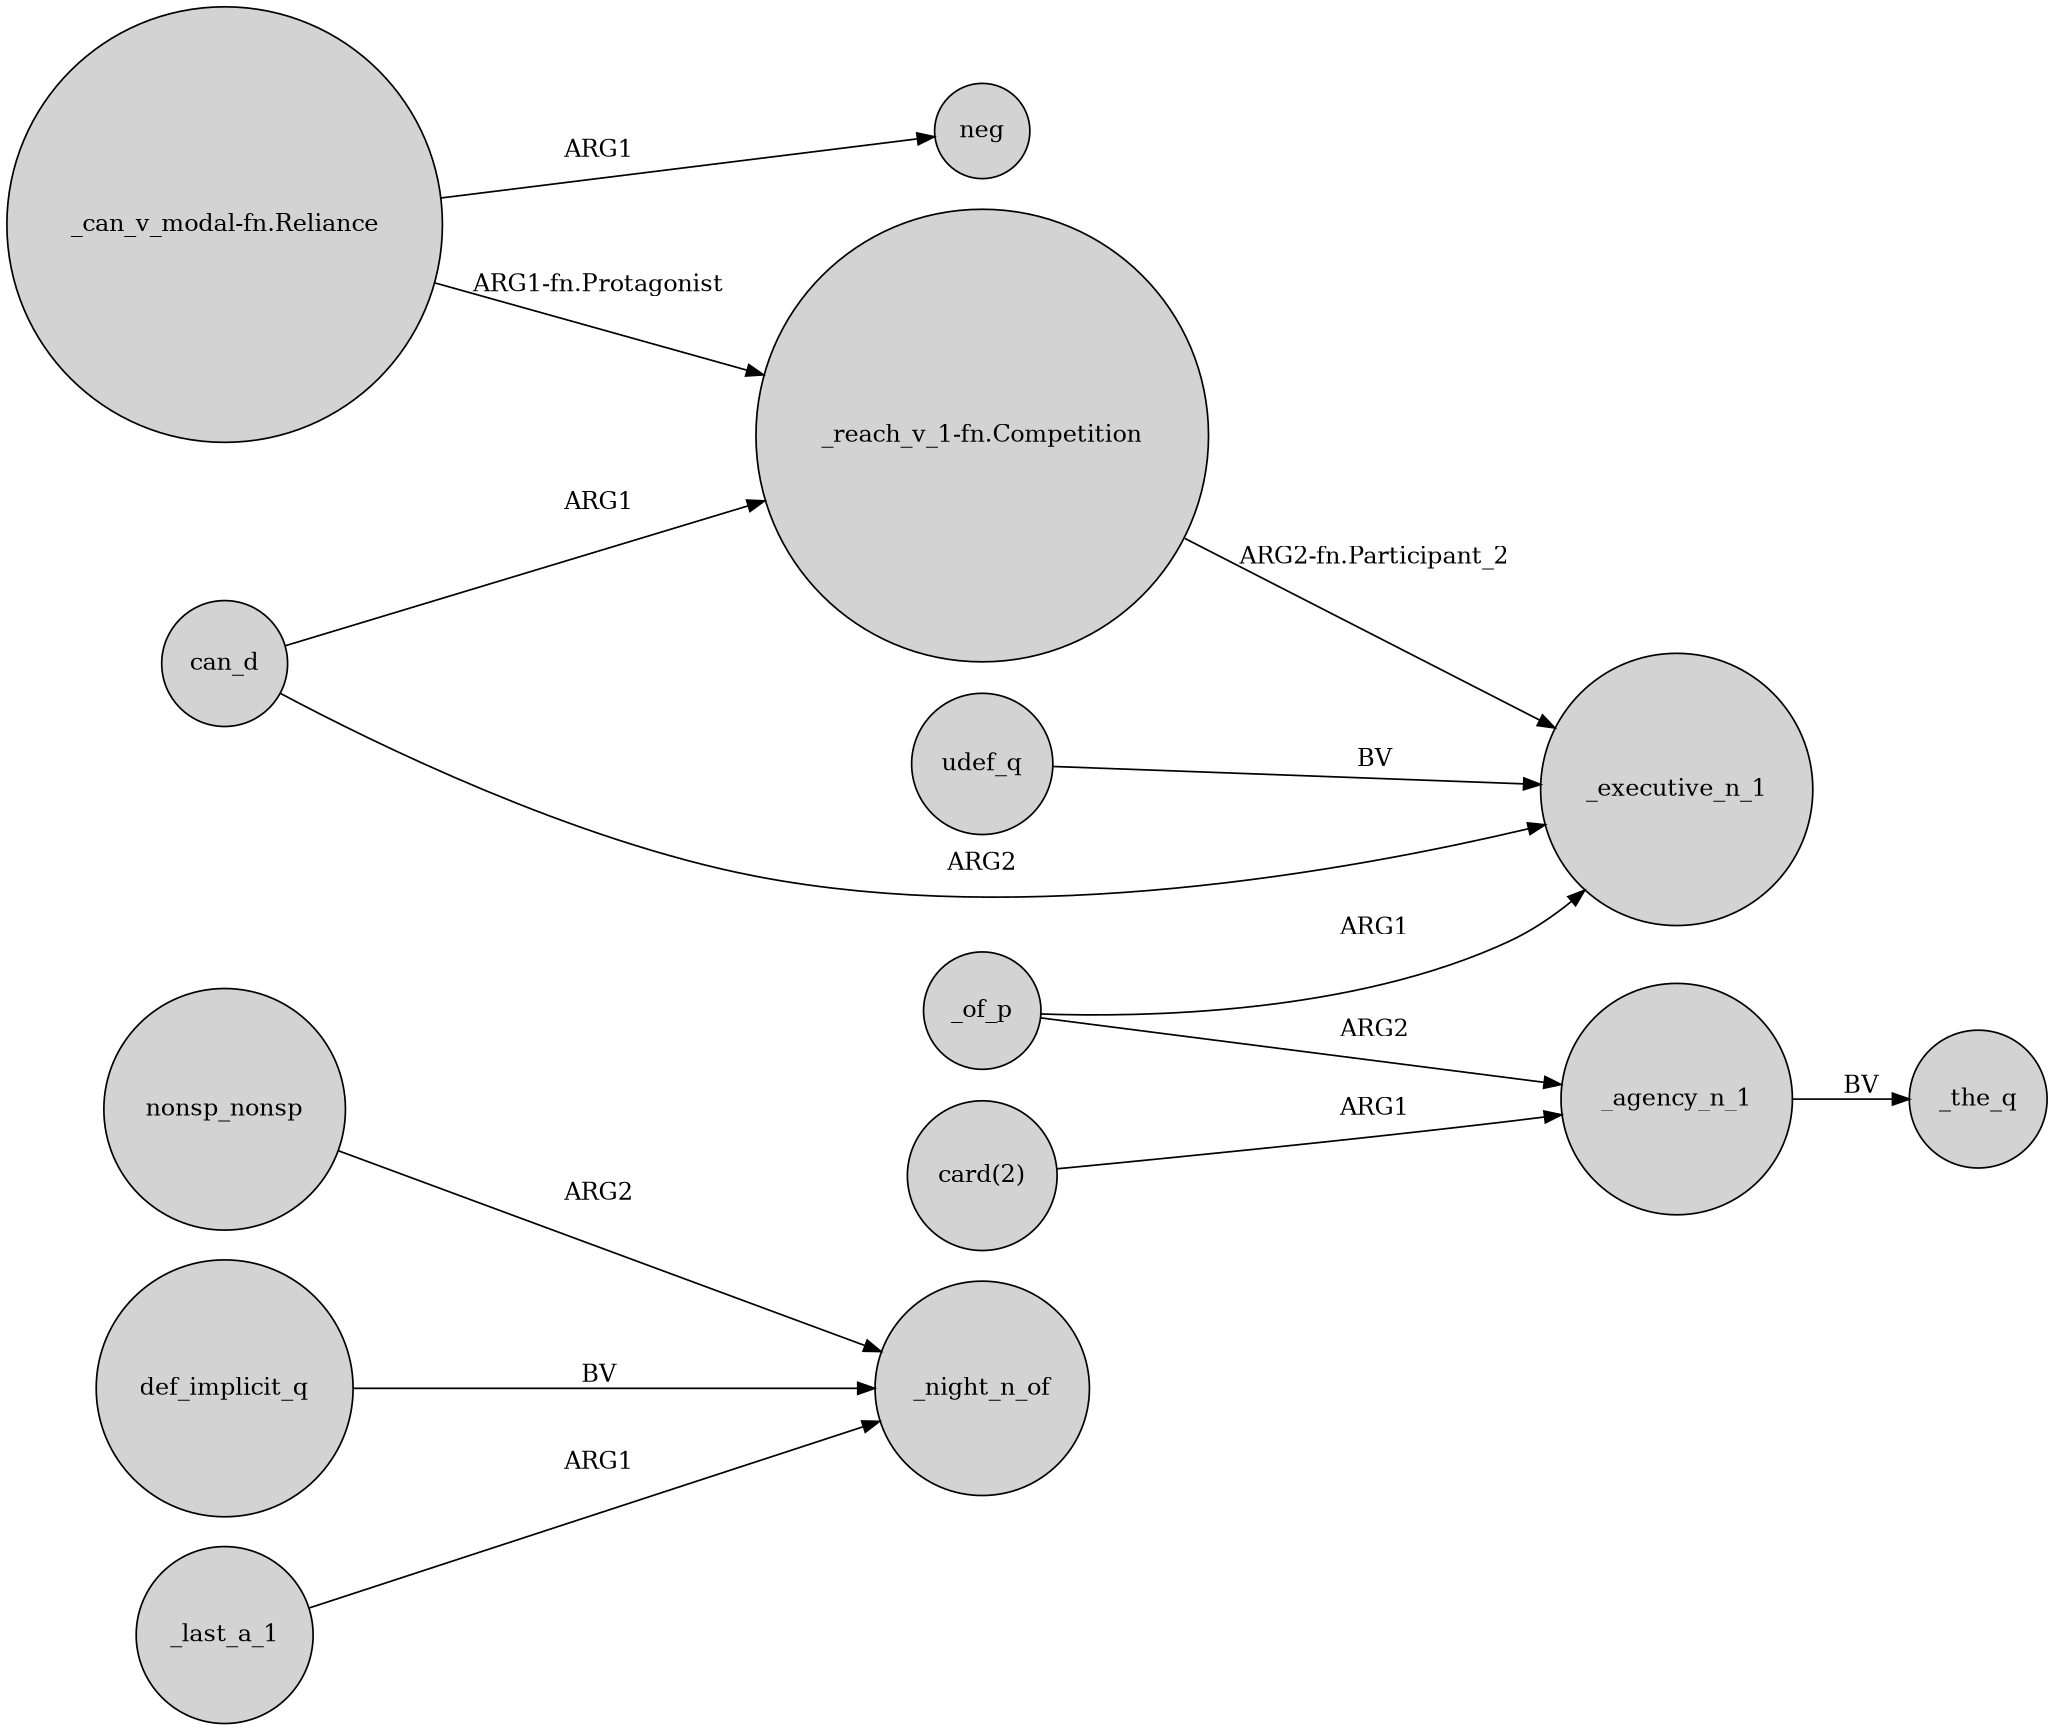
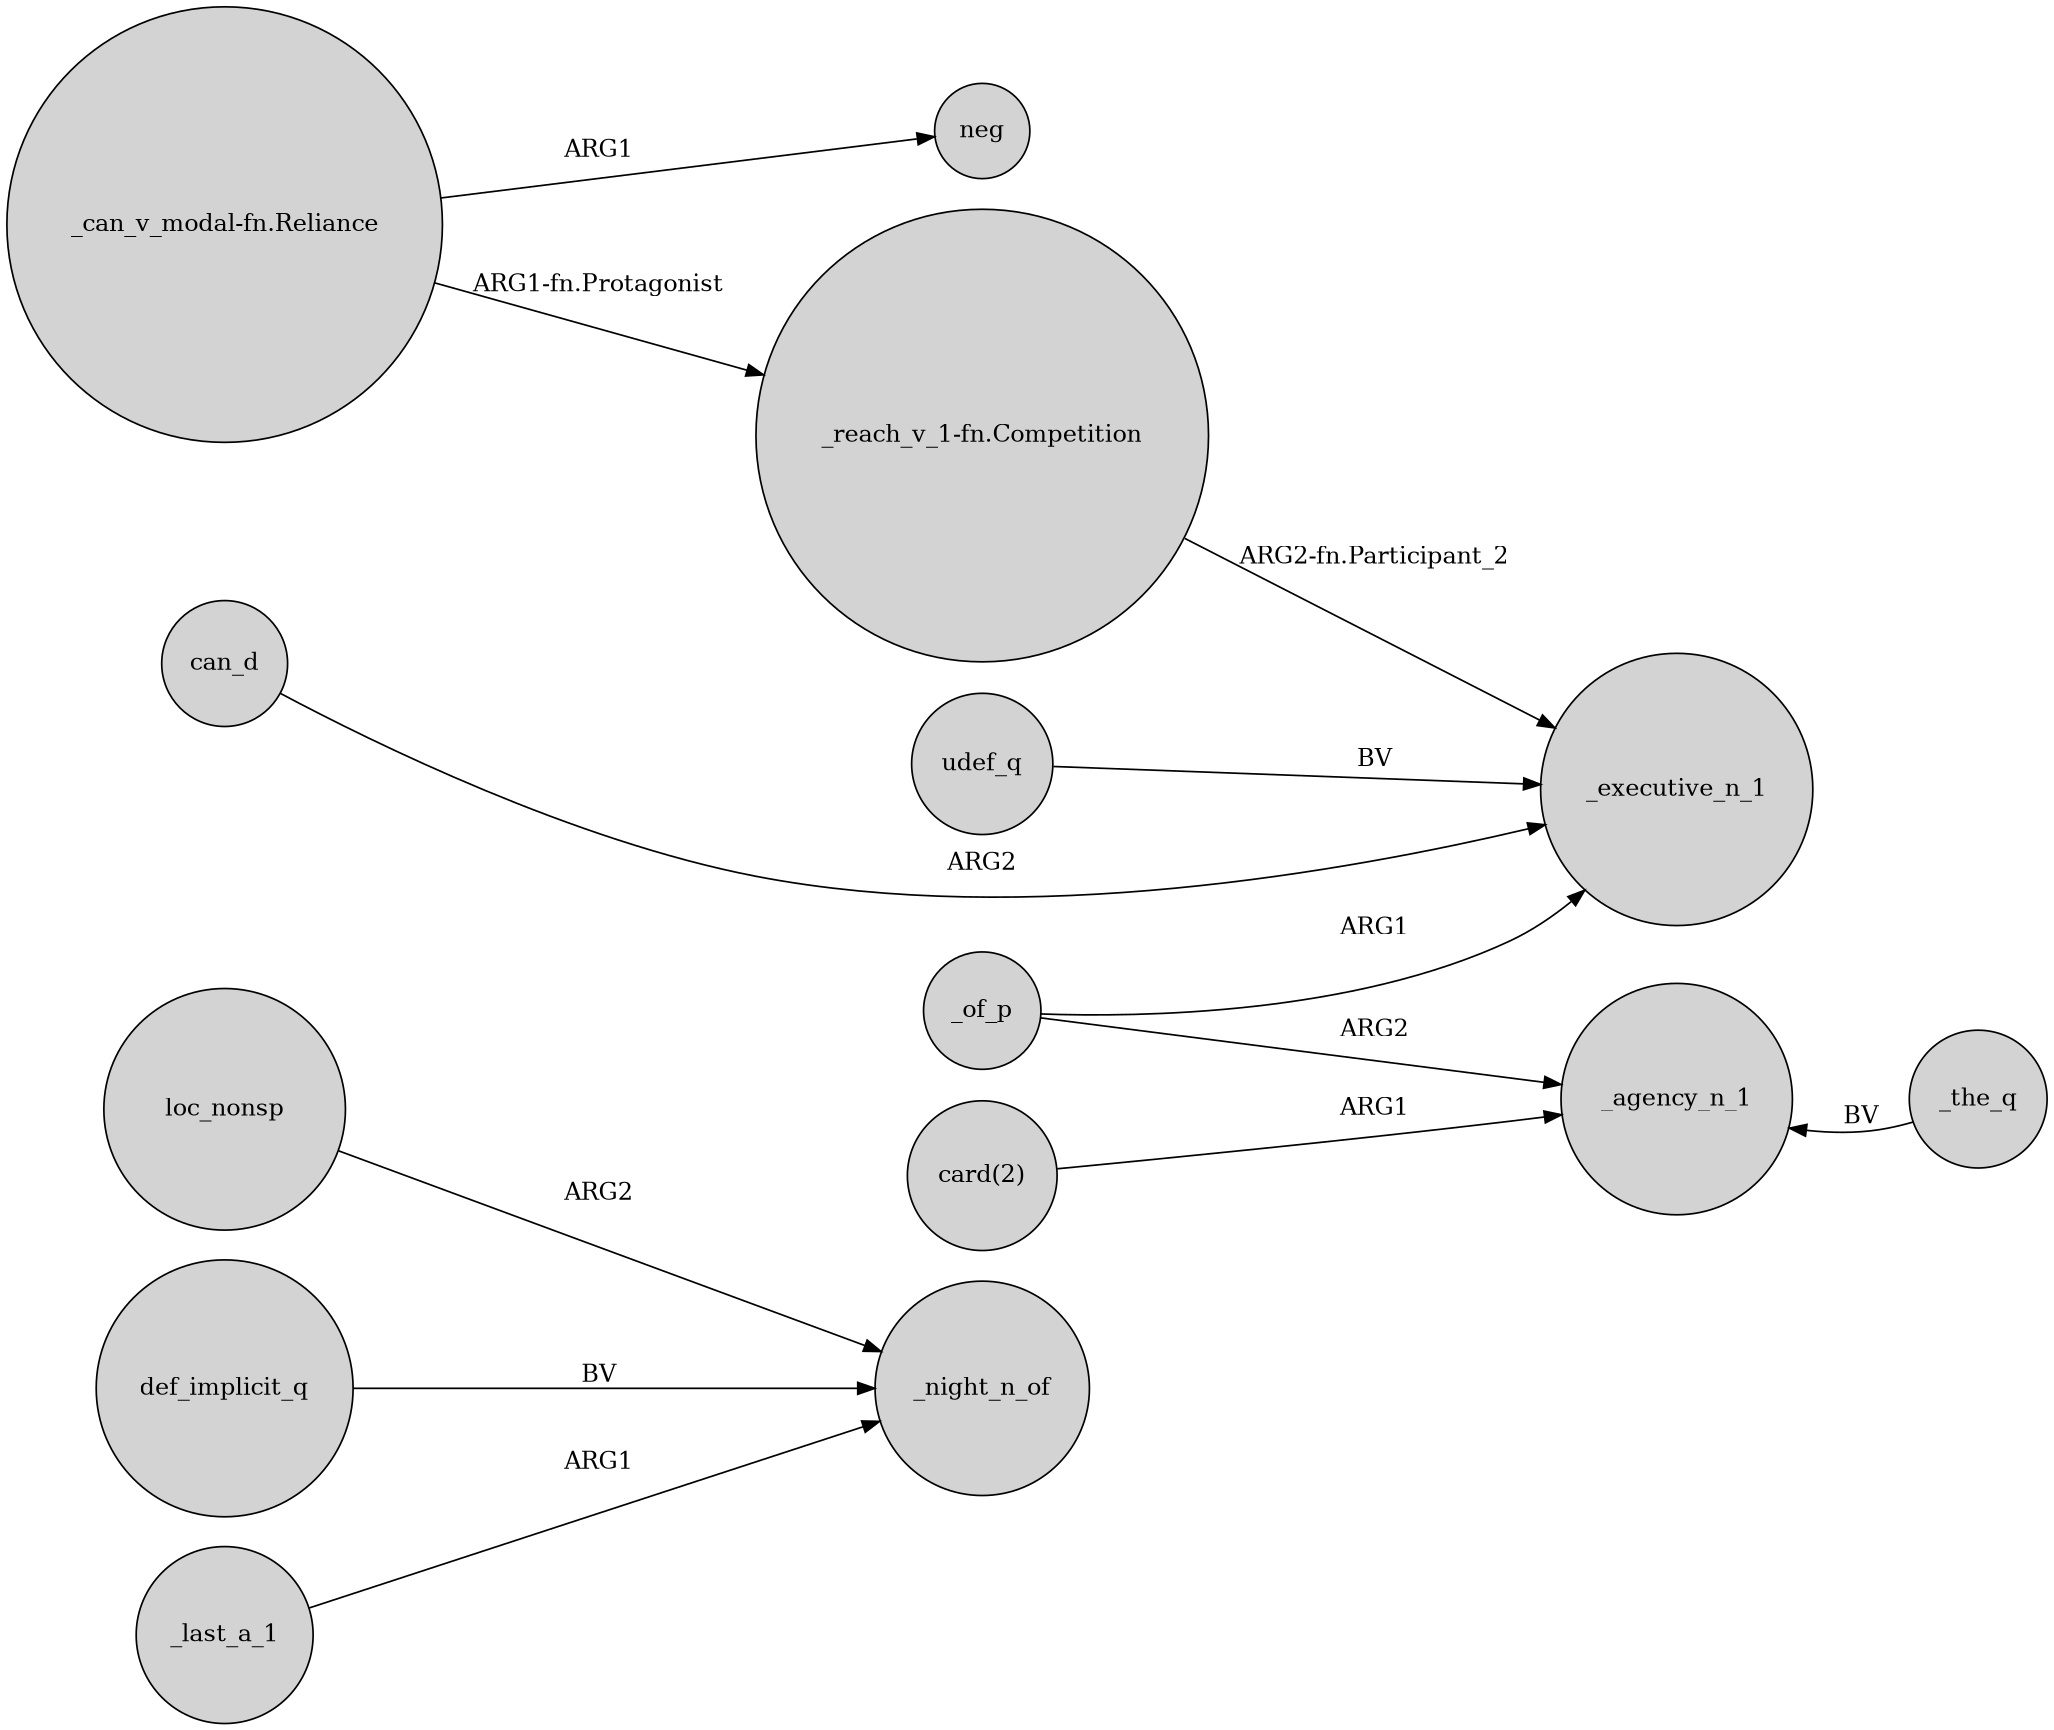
(517, 576) -> none
(1843, 1099) -> (1860, 1132)
(225, 1109) -> (225, 1109)
